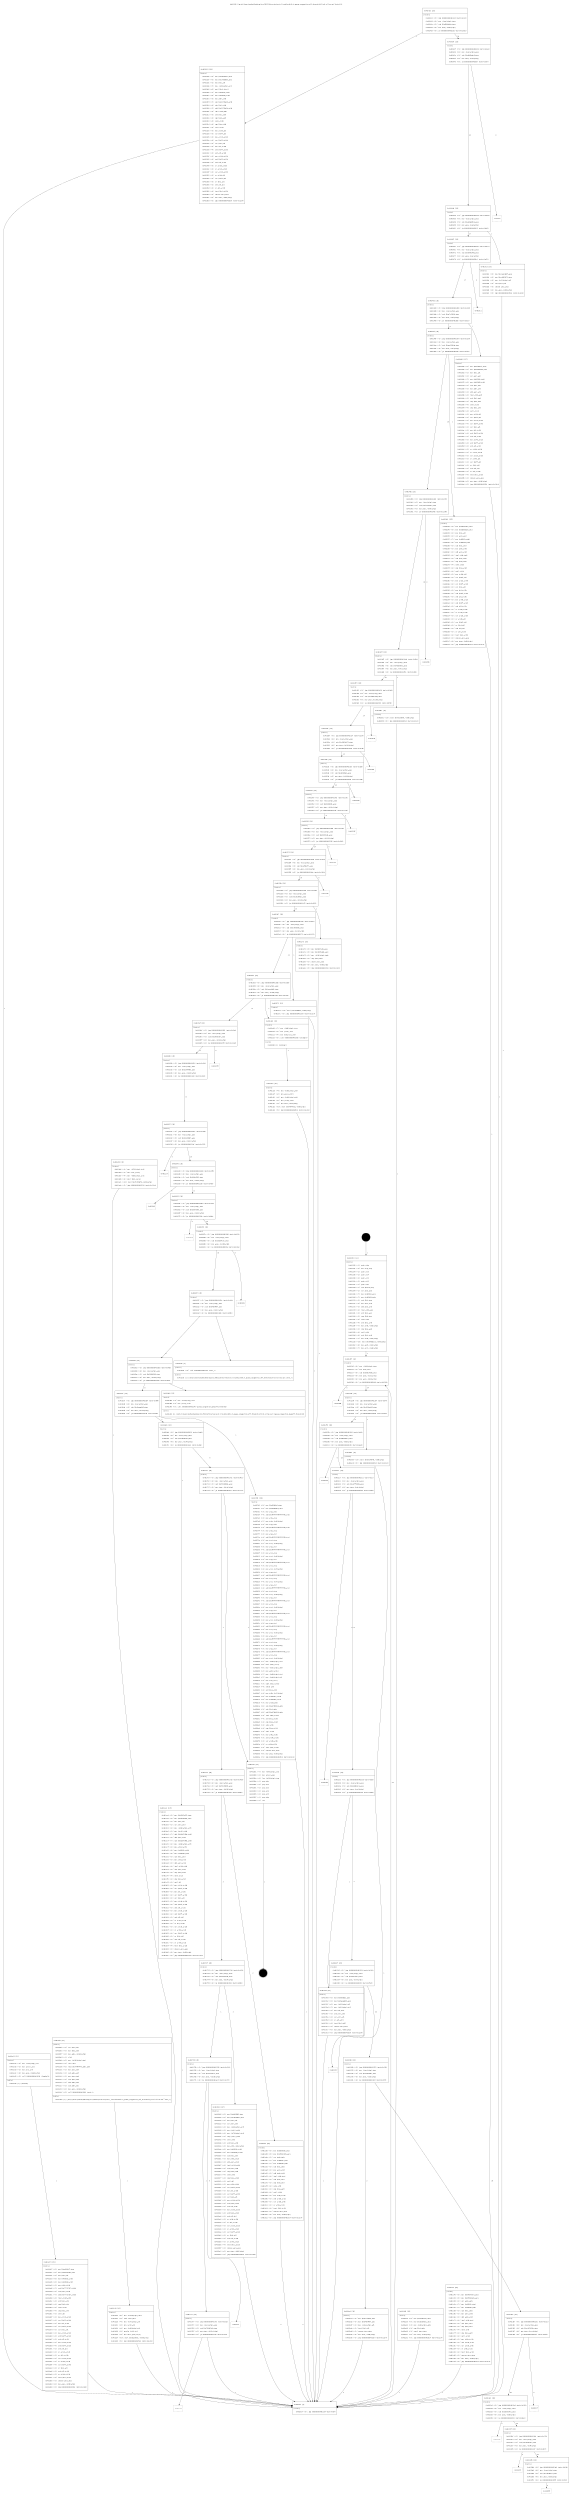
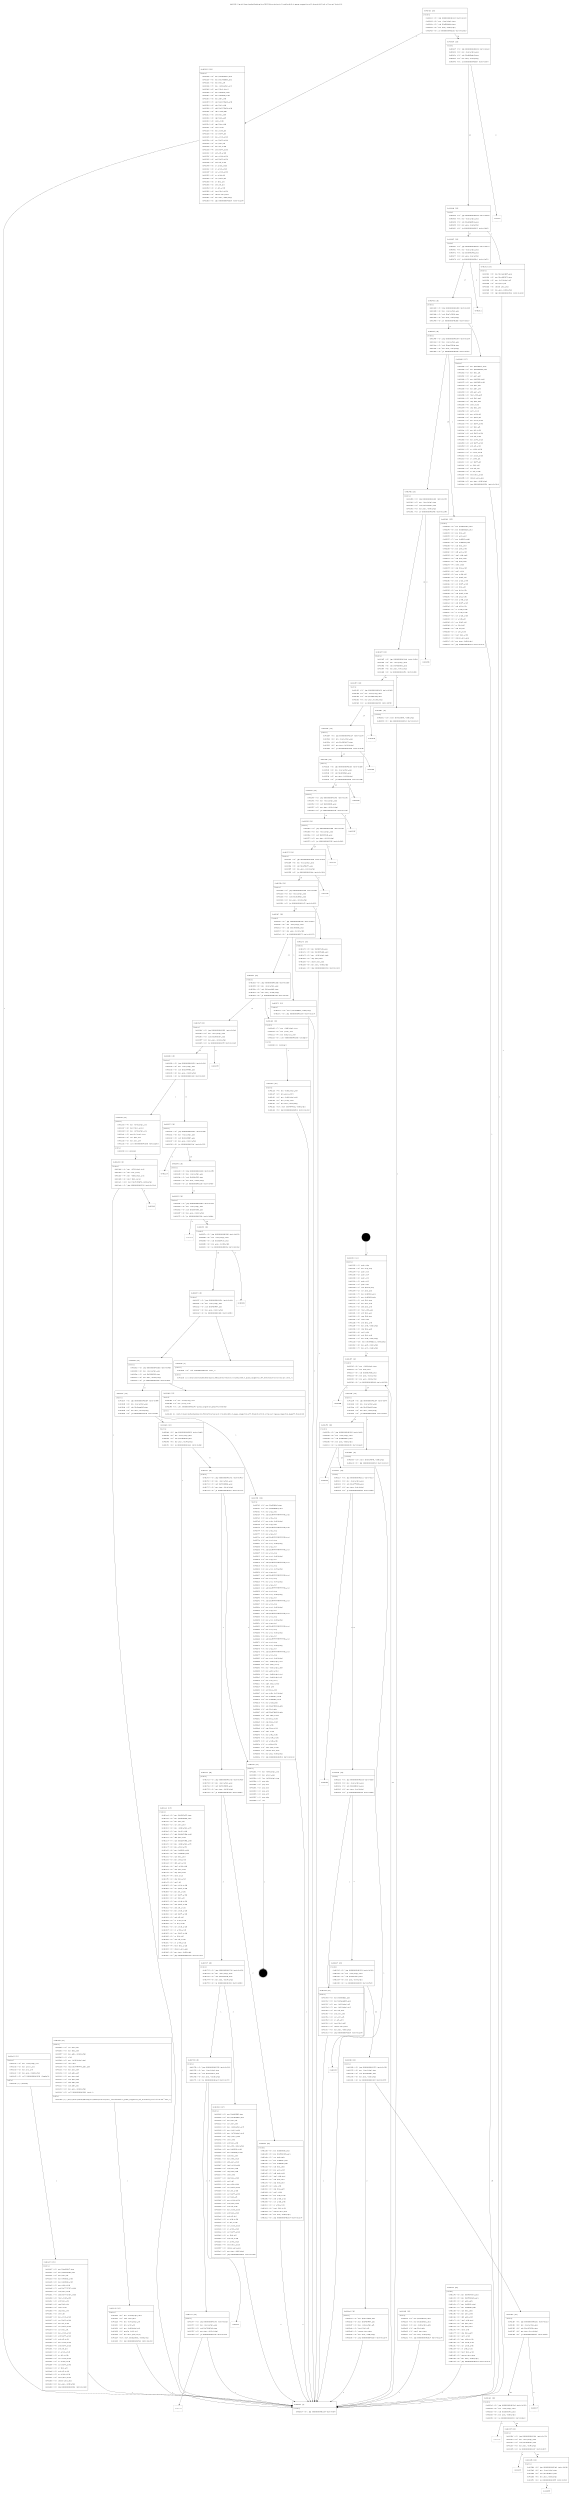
none -> (137, 1134)
(166, 1195) -> (145, 1195)
